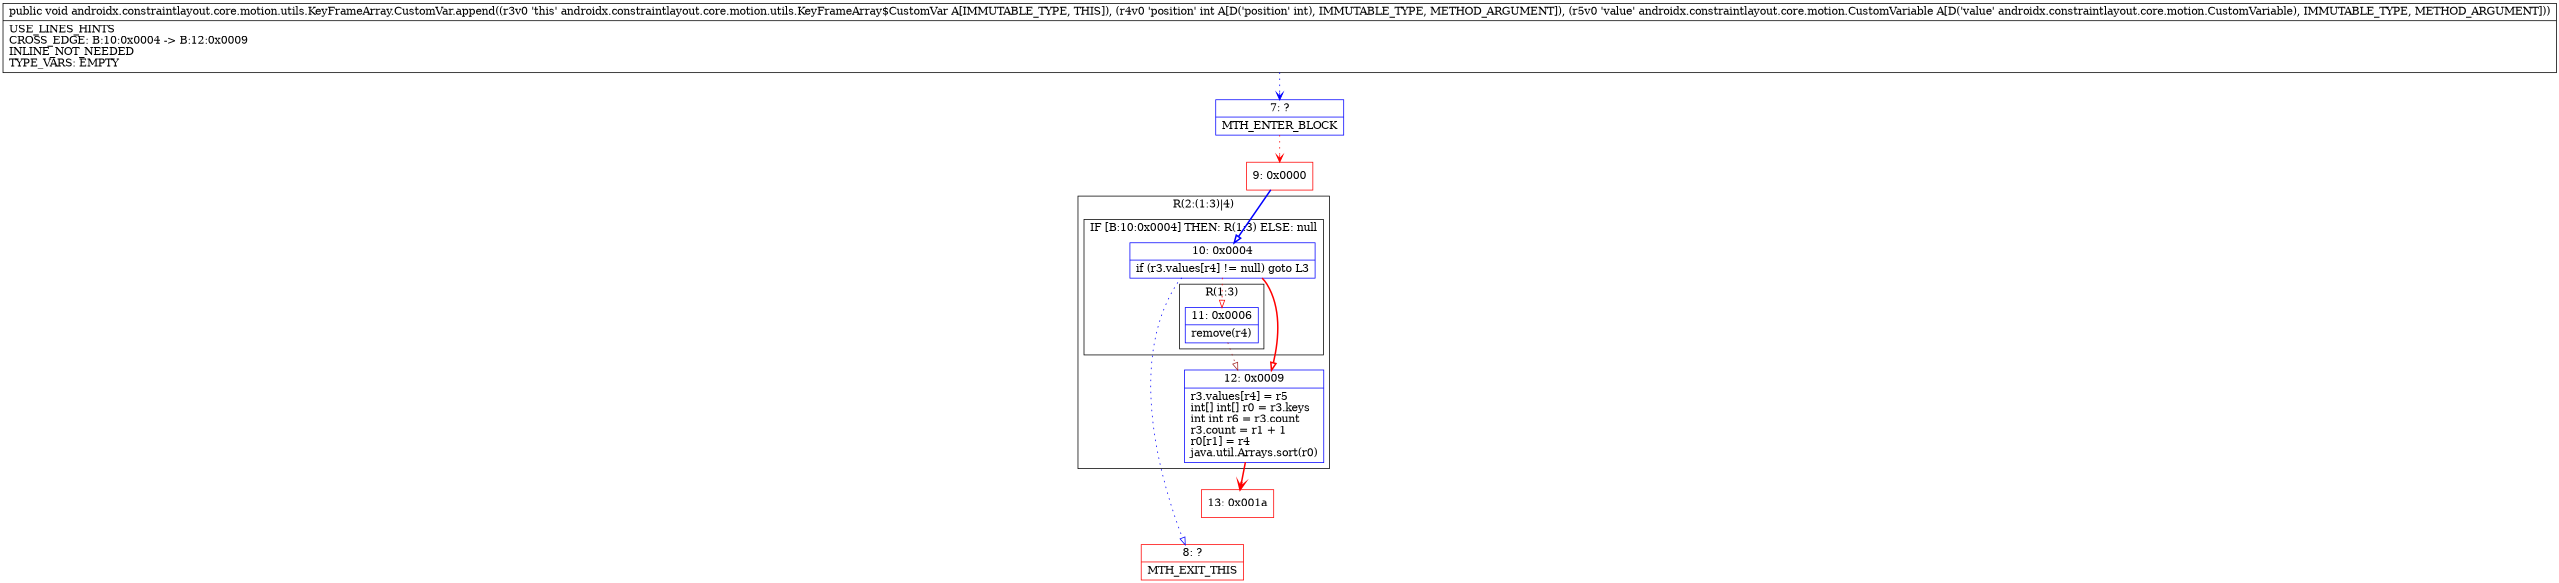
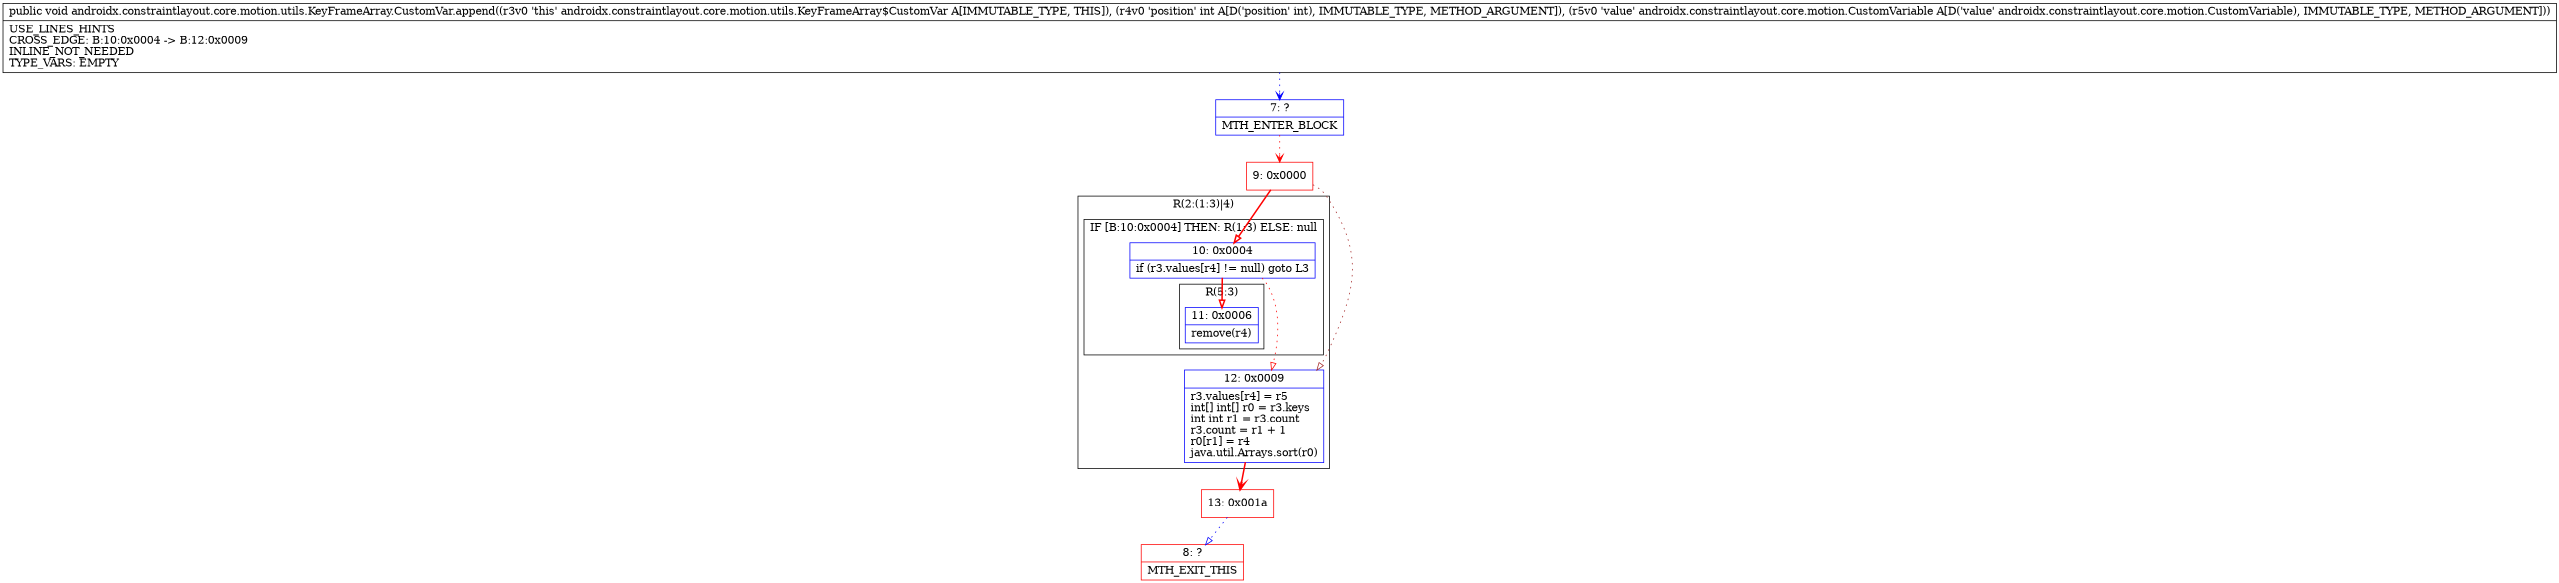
(1255, 213) -> (1255, 213)
(1222, 289) -> (1222, 289)
(1222, 293) -> (1222, 293)
(1277, 319) -> (1277, 319)
(1231, 353) -> (1352, 271)
(1152, 406) -> (1219, 528)
(1245, 419) -> (1245, 419)
